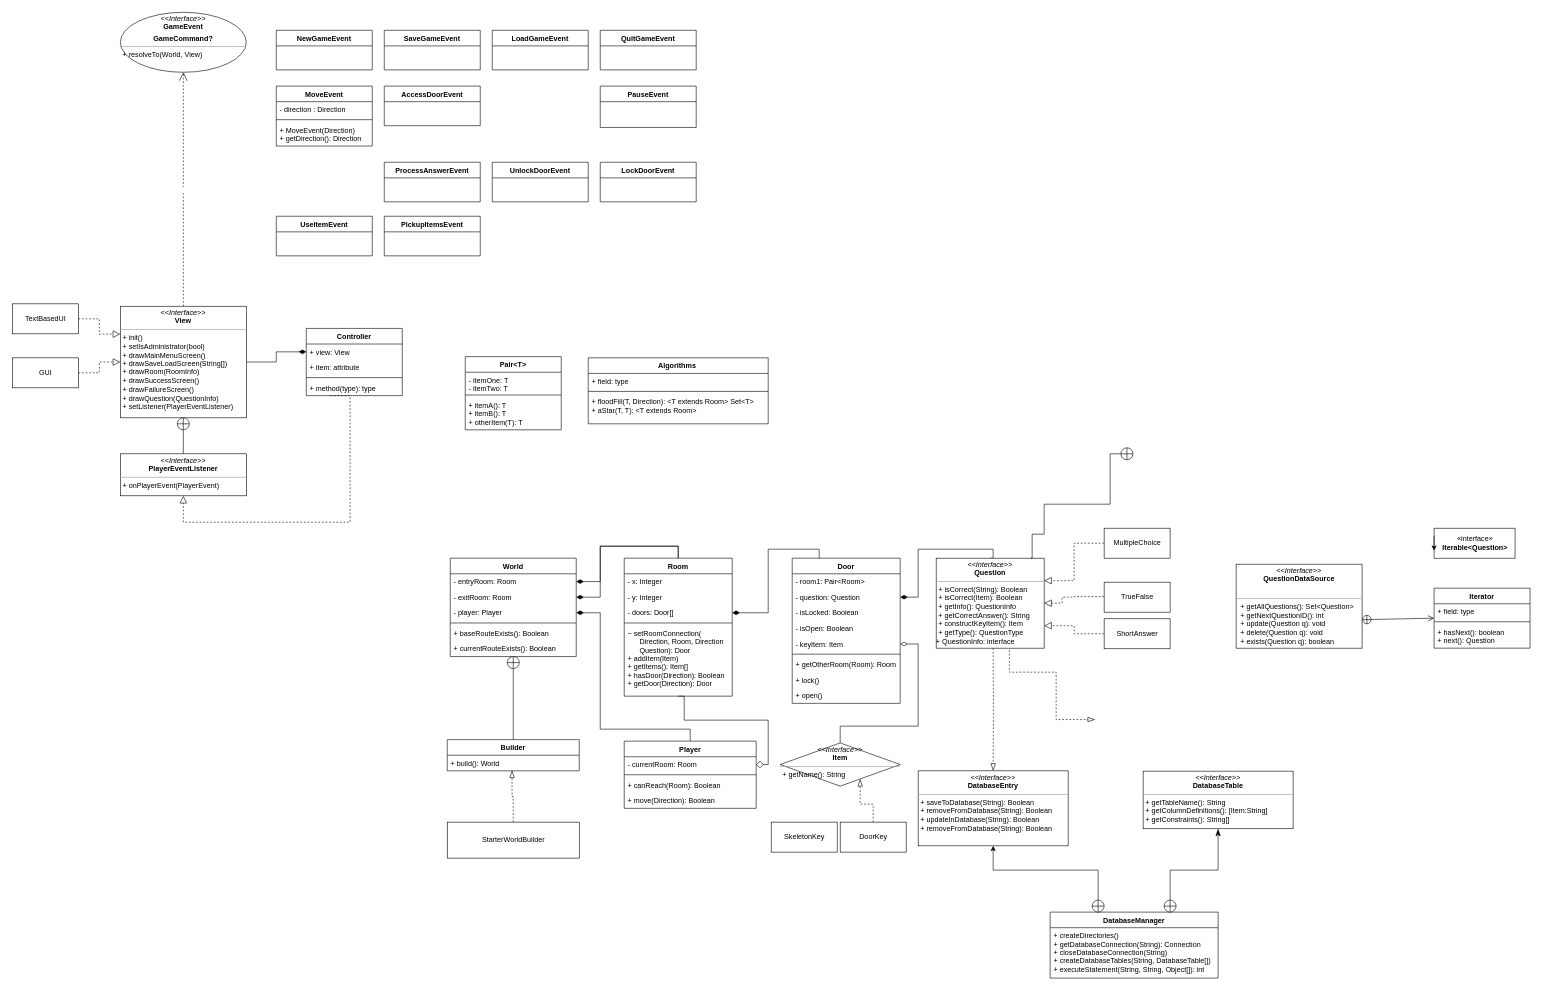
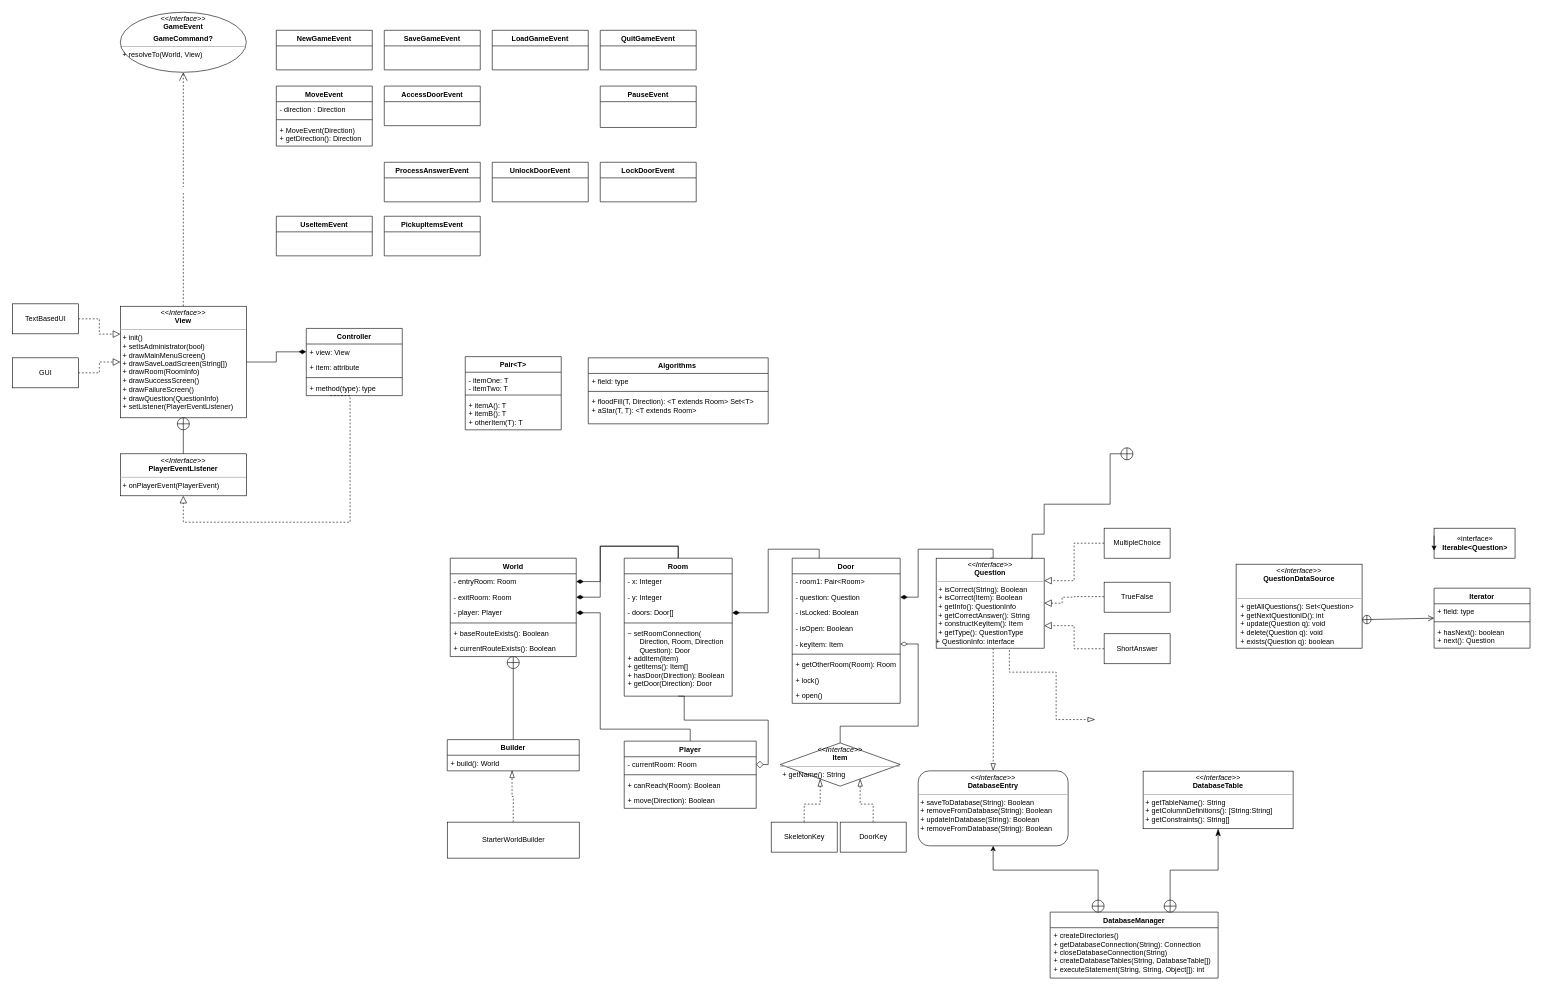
(1137, 634) -> (1137, 649)
(1214, 793) -> (1217, 793)
none -> (811, 804)
(993, 809) -> (993, 809)
